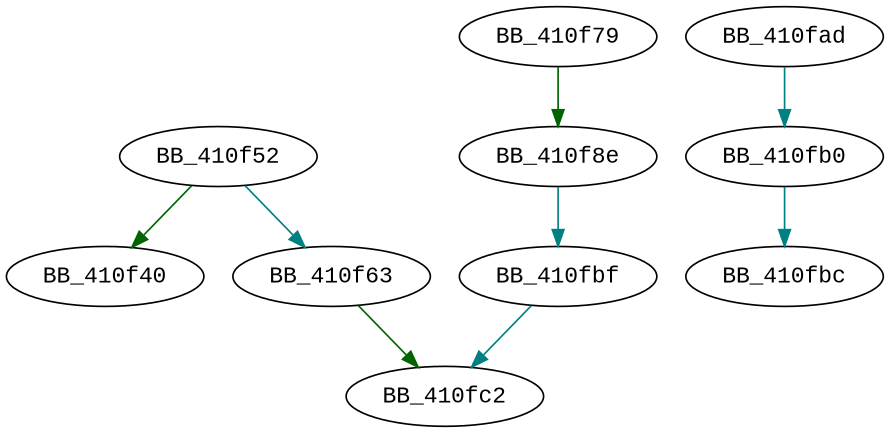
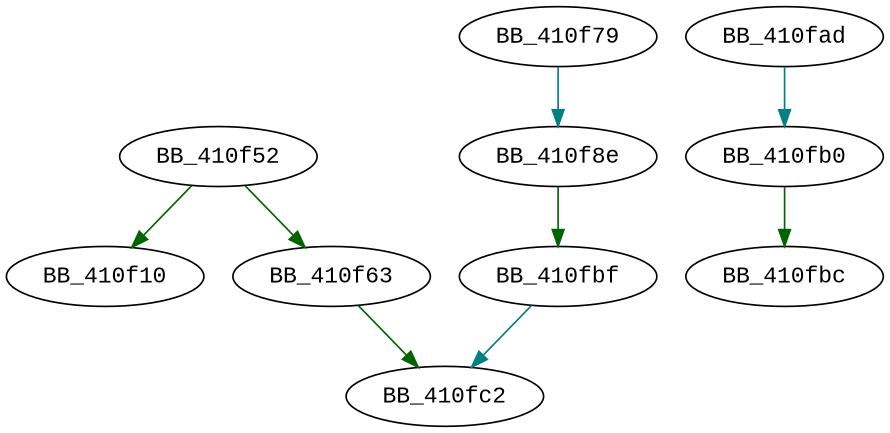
(558, 88) -> (558, 88)
(558, 208) -> (558, 208)
(785, 208) -> (785, 208)
(269, 210) -> (269, 210)
(105, 276) -> (105, 276)
